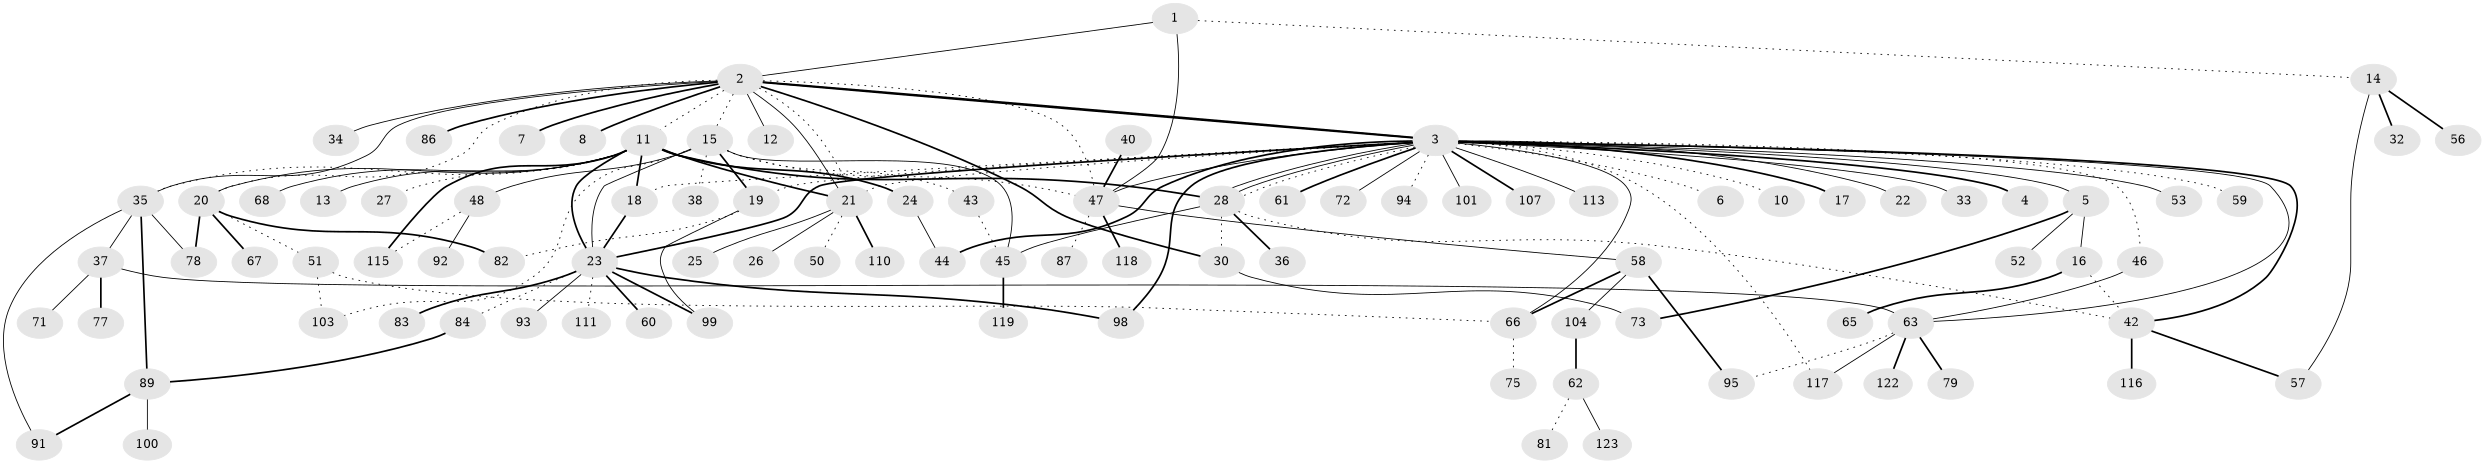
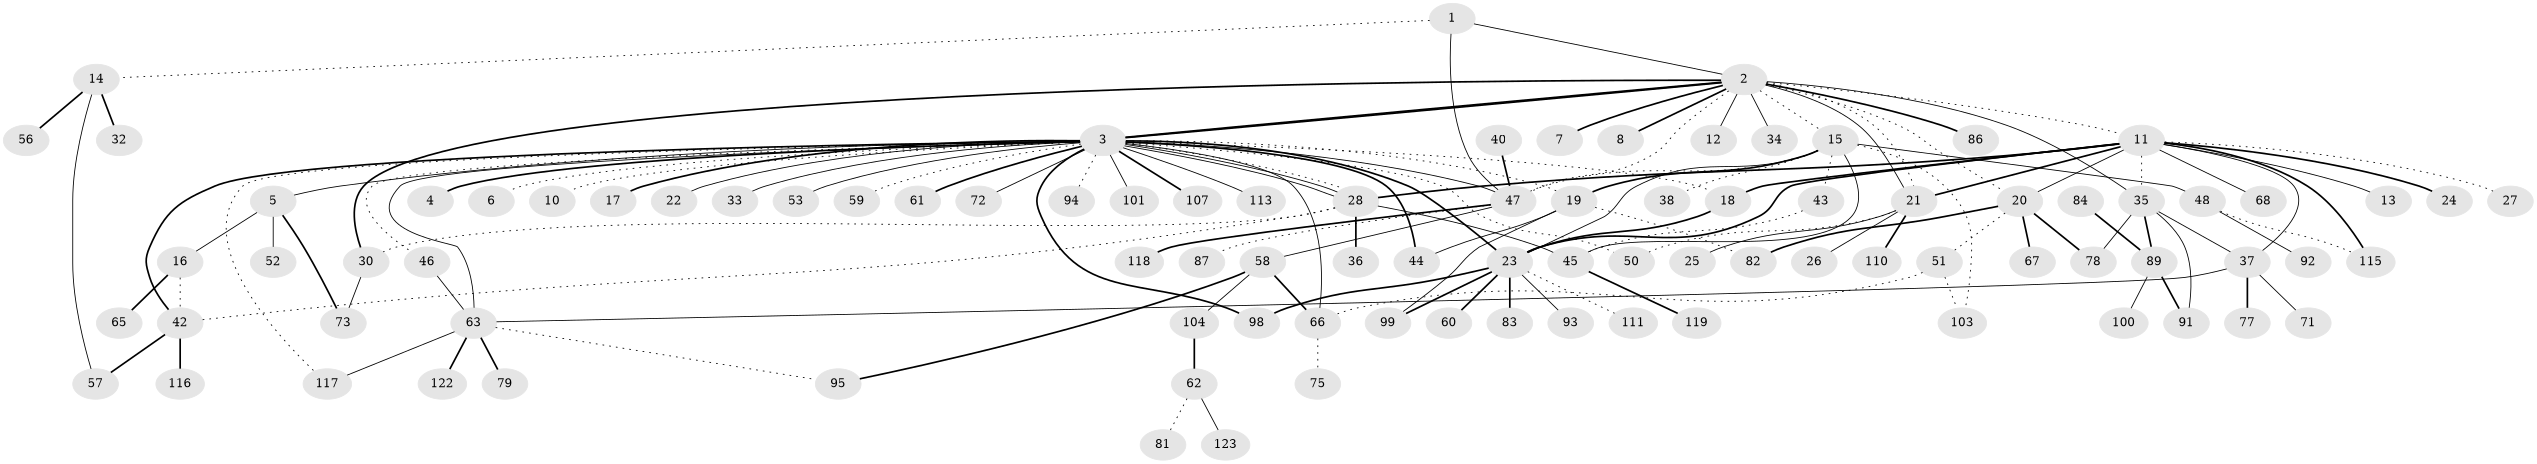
(1139, 161) -> (1403, 175)
none -> (2292, 184)
(926, 232) -> (1474, 239)
(528, 292) -> none
